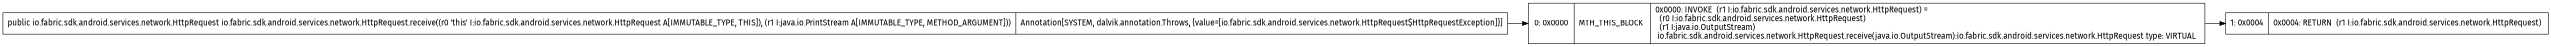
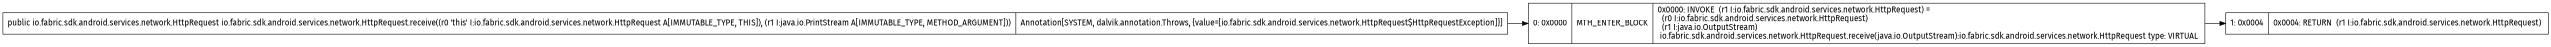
(1611, 23) -> (1612, 23)
